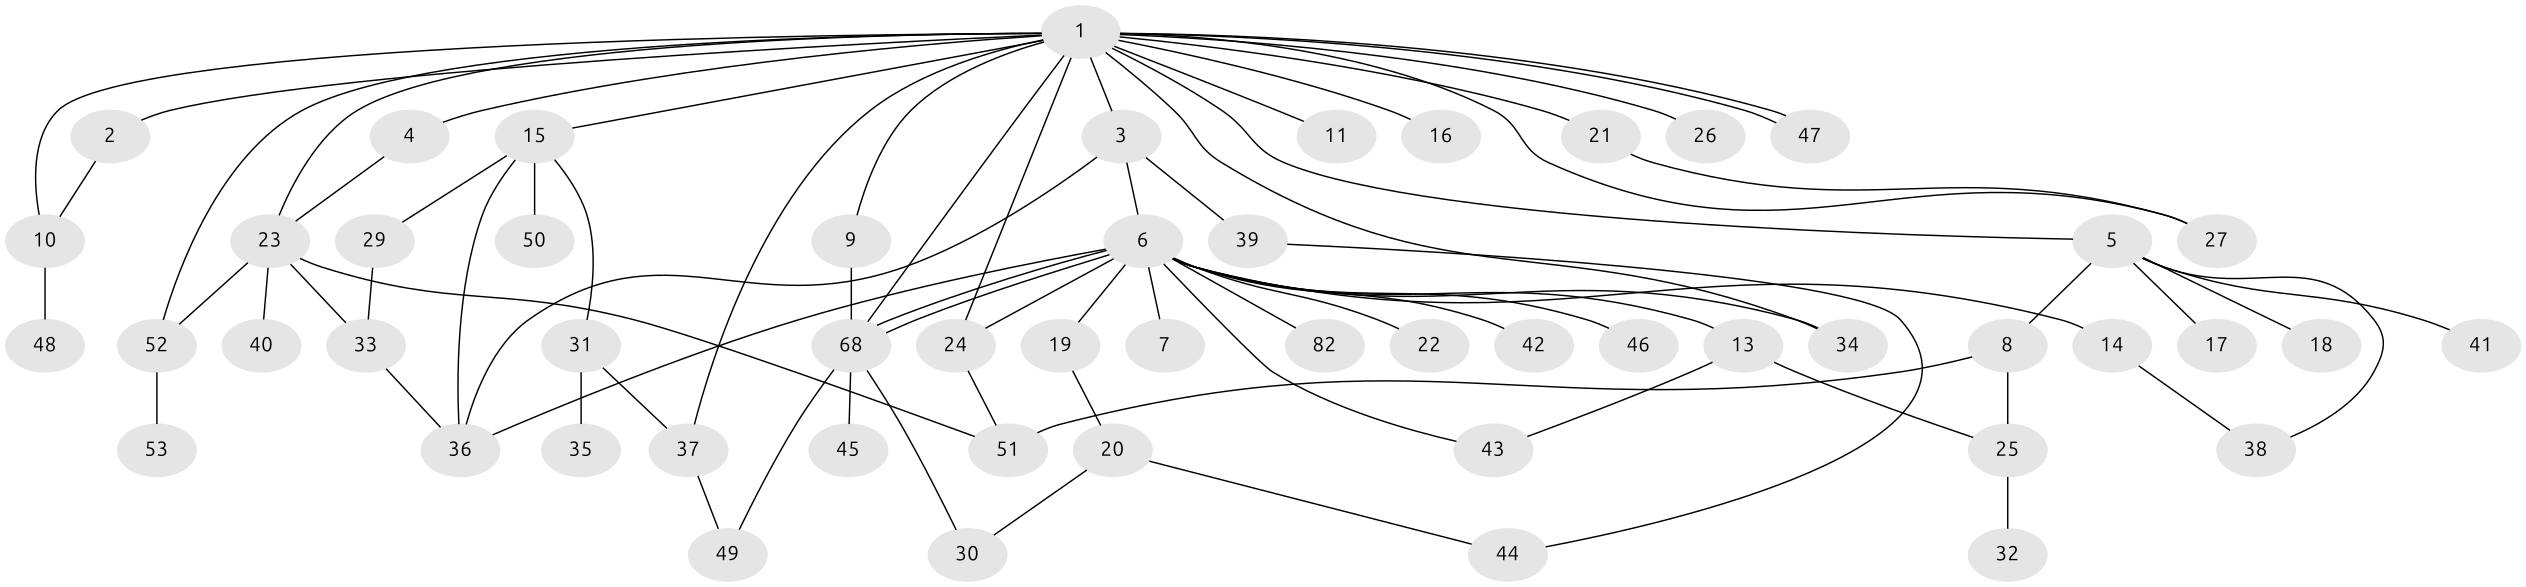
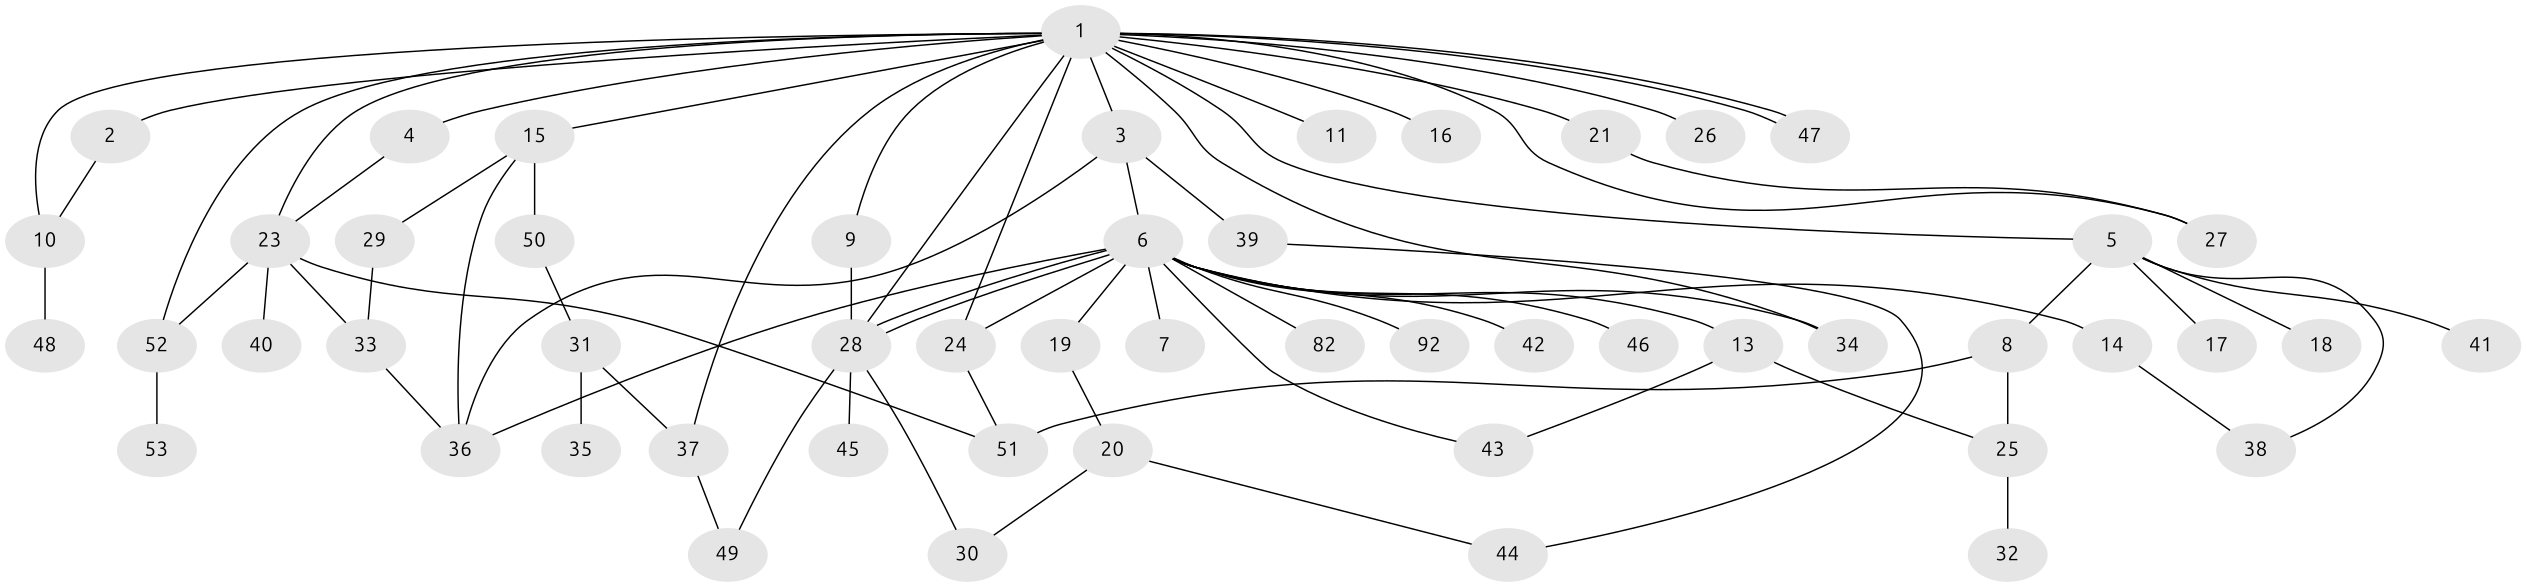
(591, 235) -> (557, 292)
(851, 346) -> (851, 346)
(1430, 346) -> (1430, 346)
